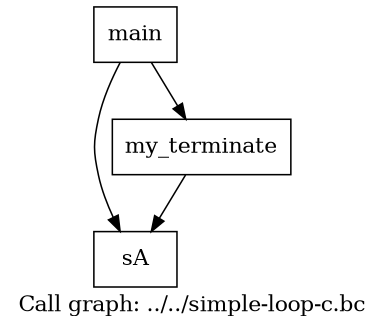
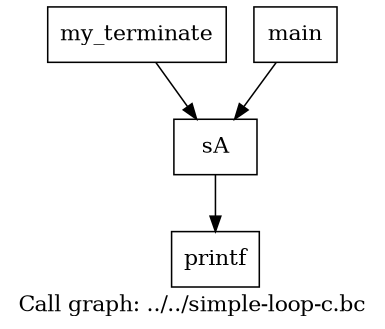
(165, 84) -> none
none -> (215, 259)
